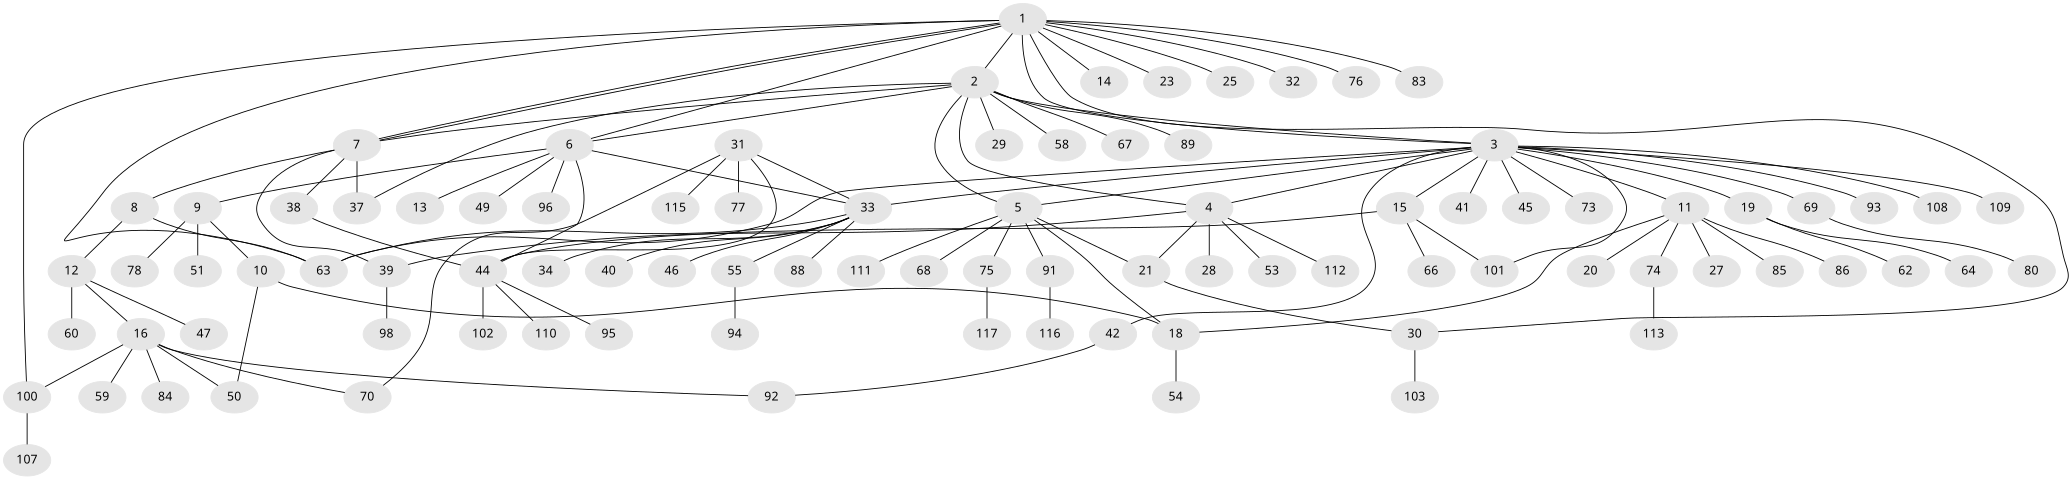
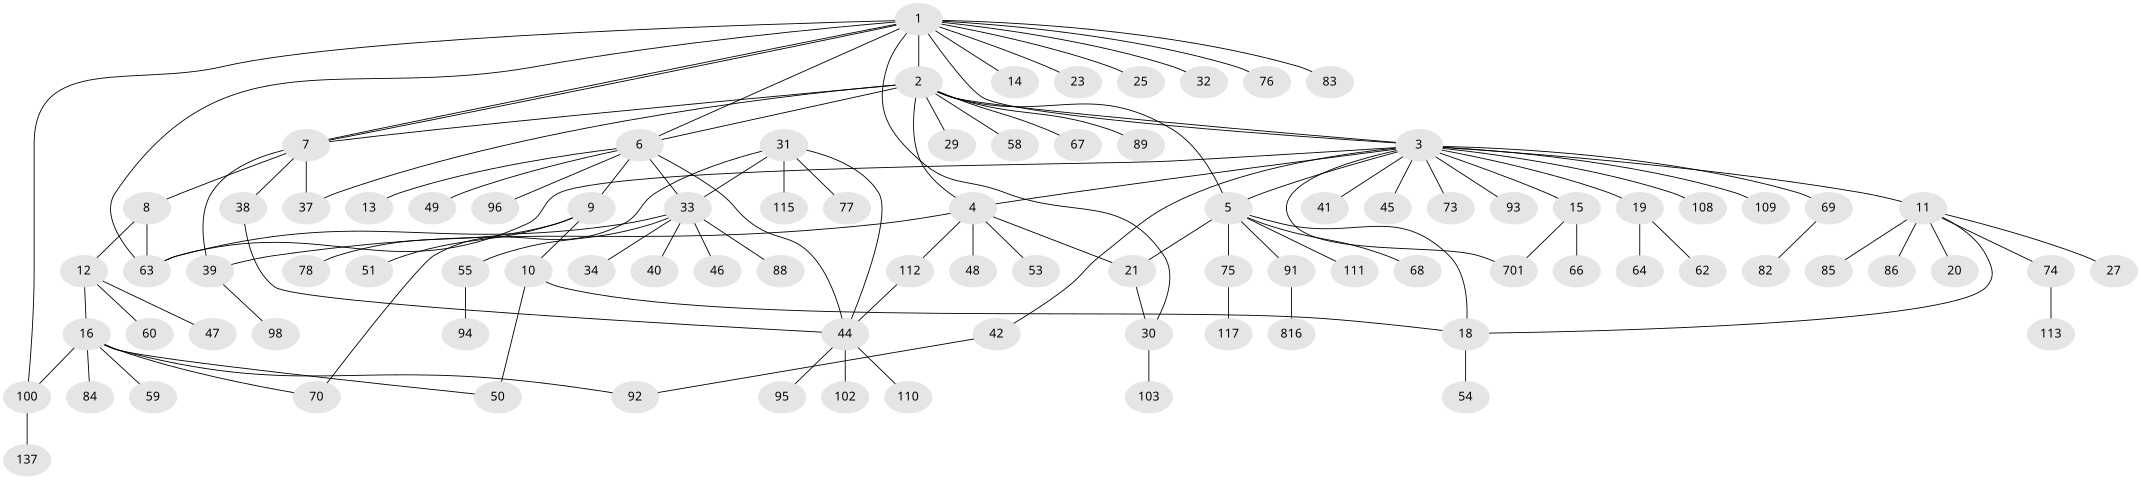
(1181, 173) -> none
(1092, 228) -> (878, 303)
(1209, 271) -> (973, 271)
(1494, 271) -> (1514, 271)
(2032, 271) -> (1766, 271)
(1050, 334) -> (1292, 334)
(27, 460) -> (27, 460)
